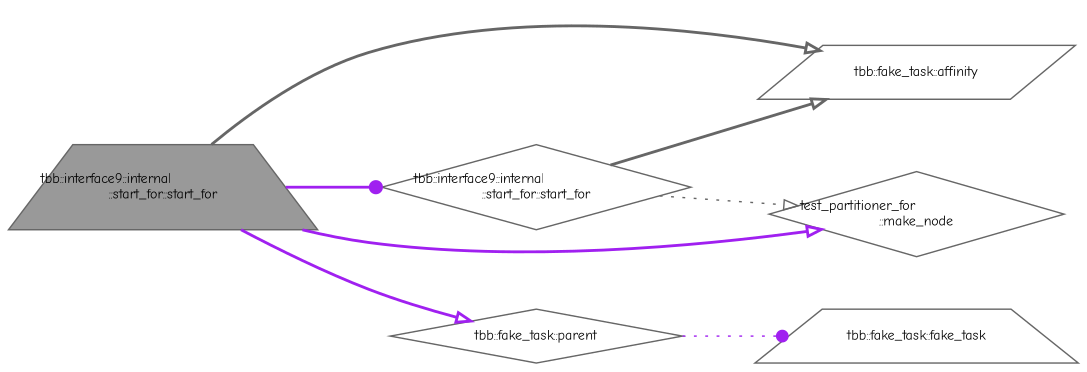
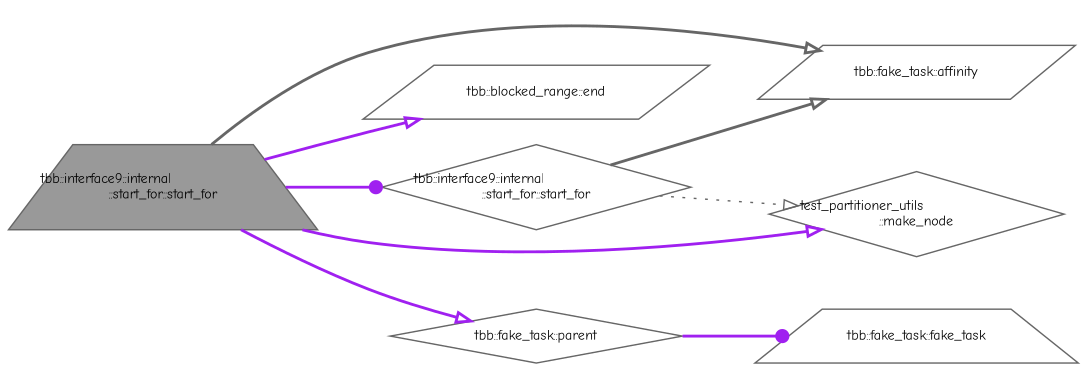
none -> (536, 92)
(917, 214) -> (917, 214)
(729, 336) -> (729, 336)
